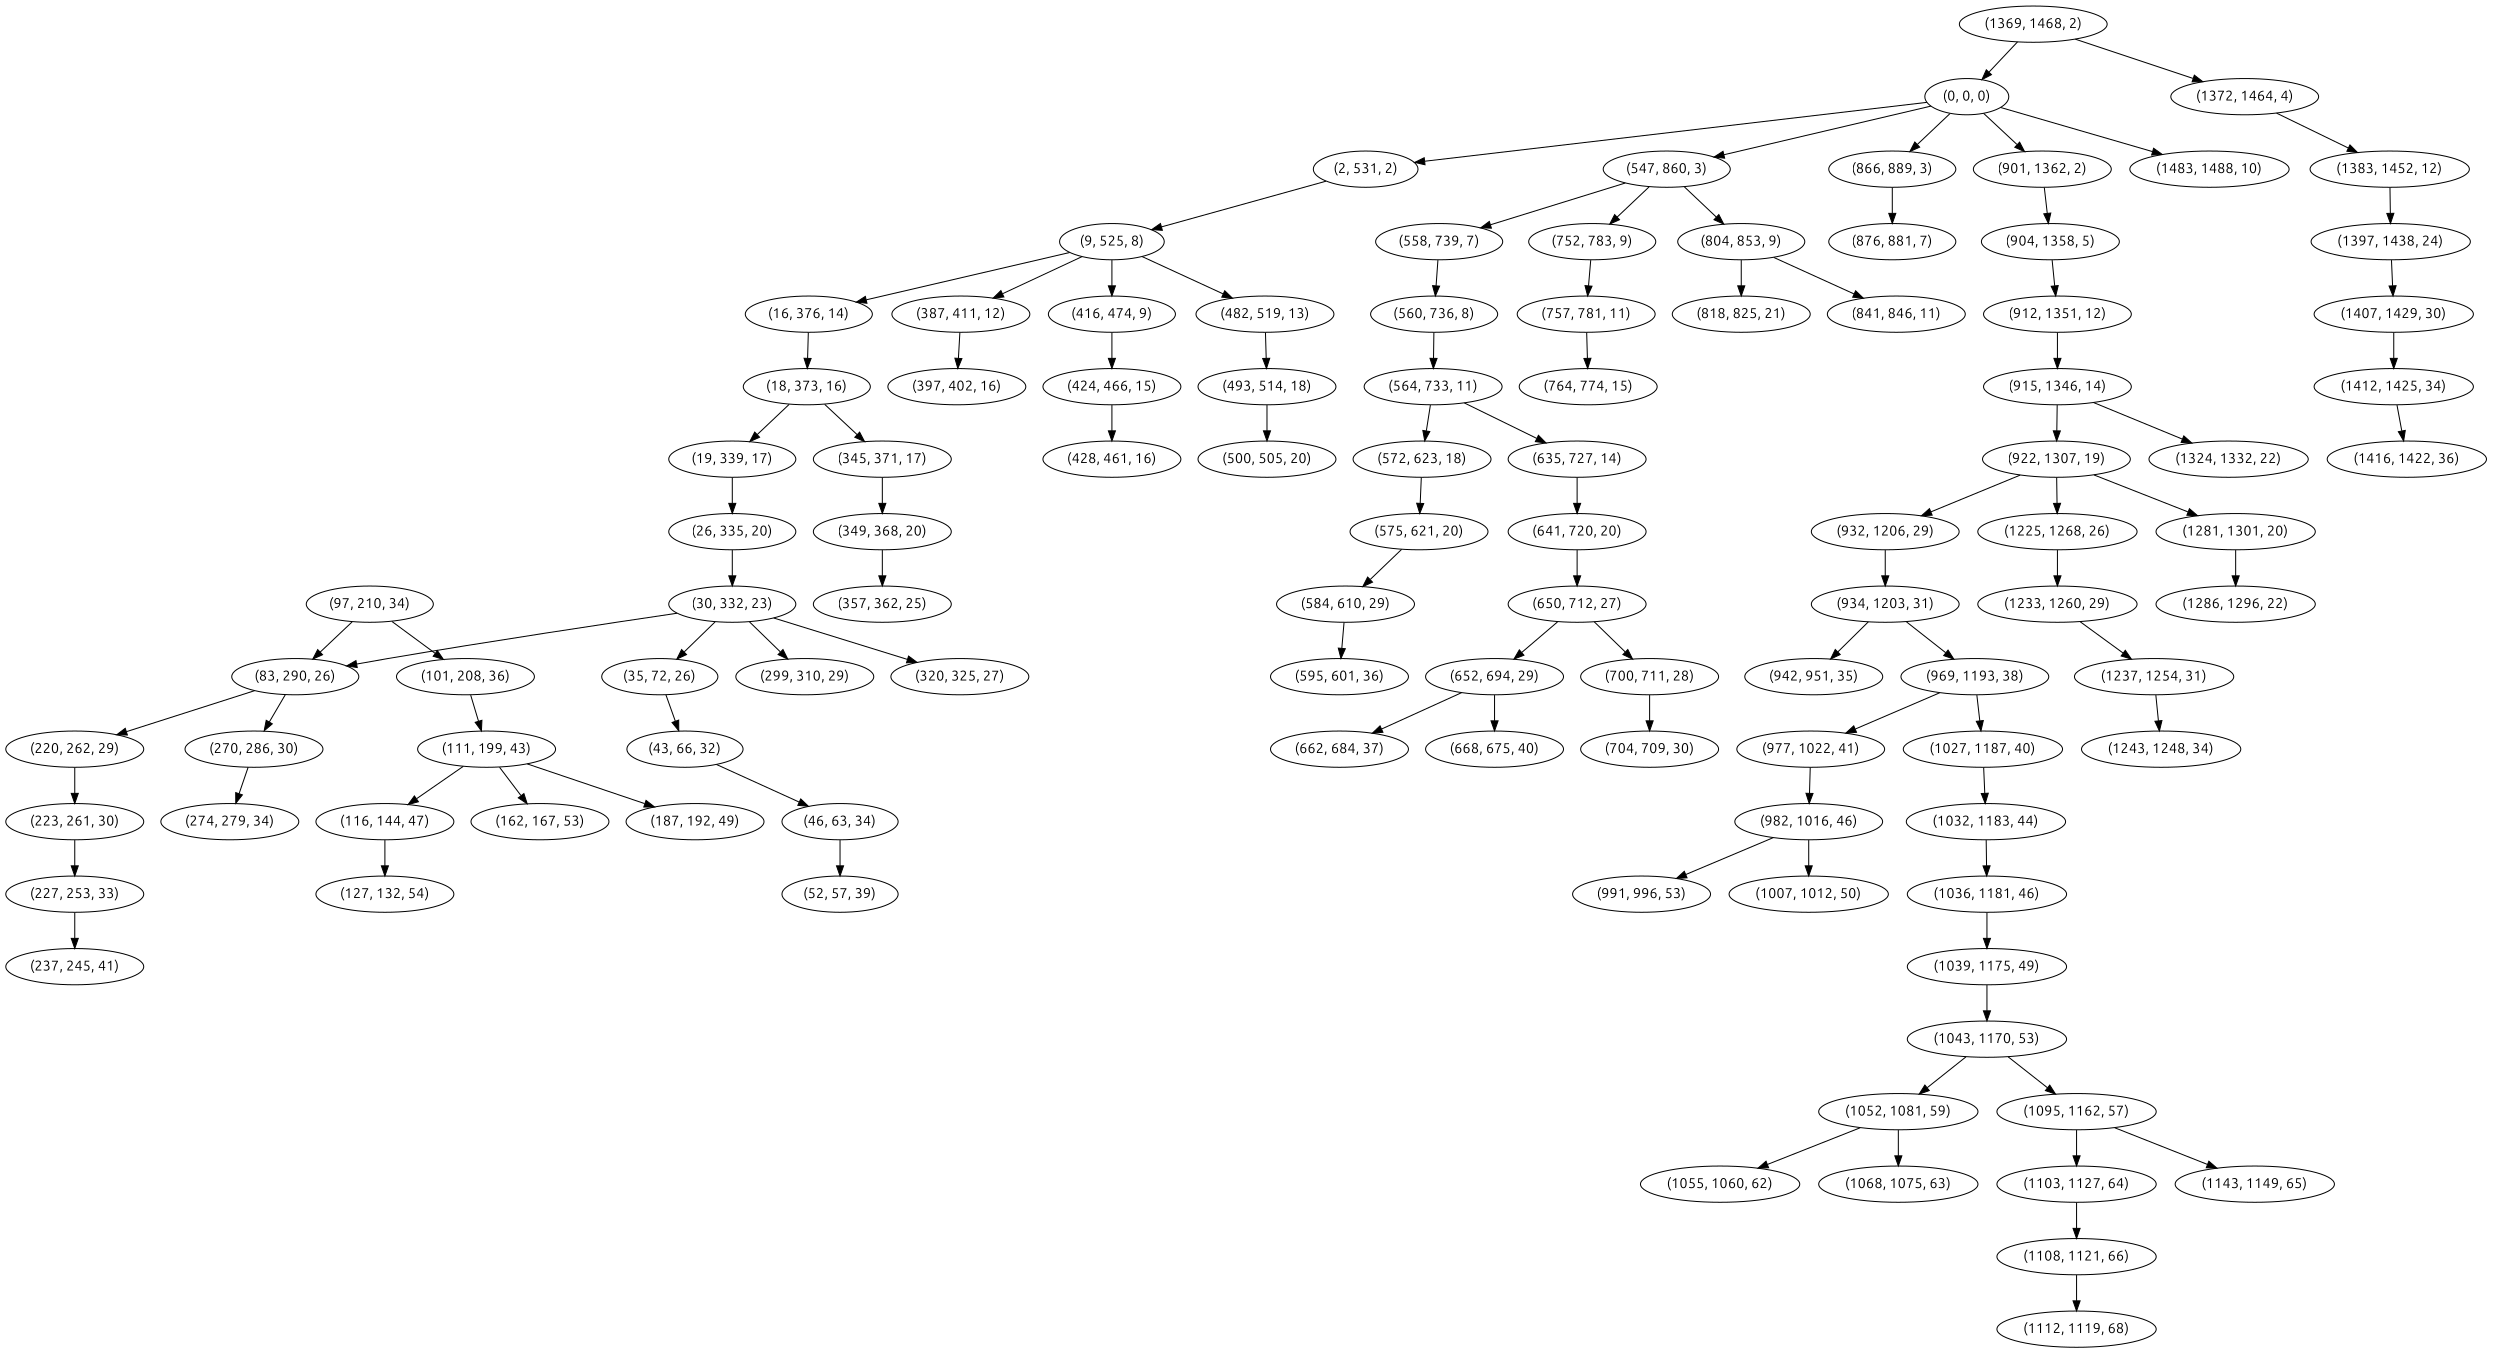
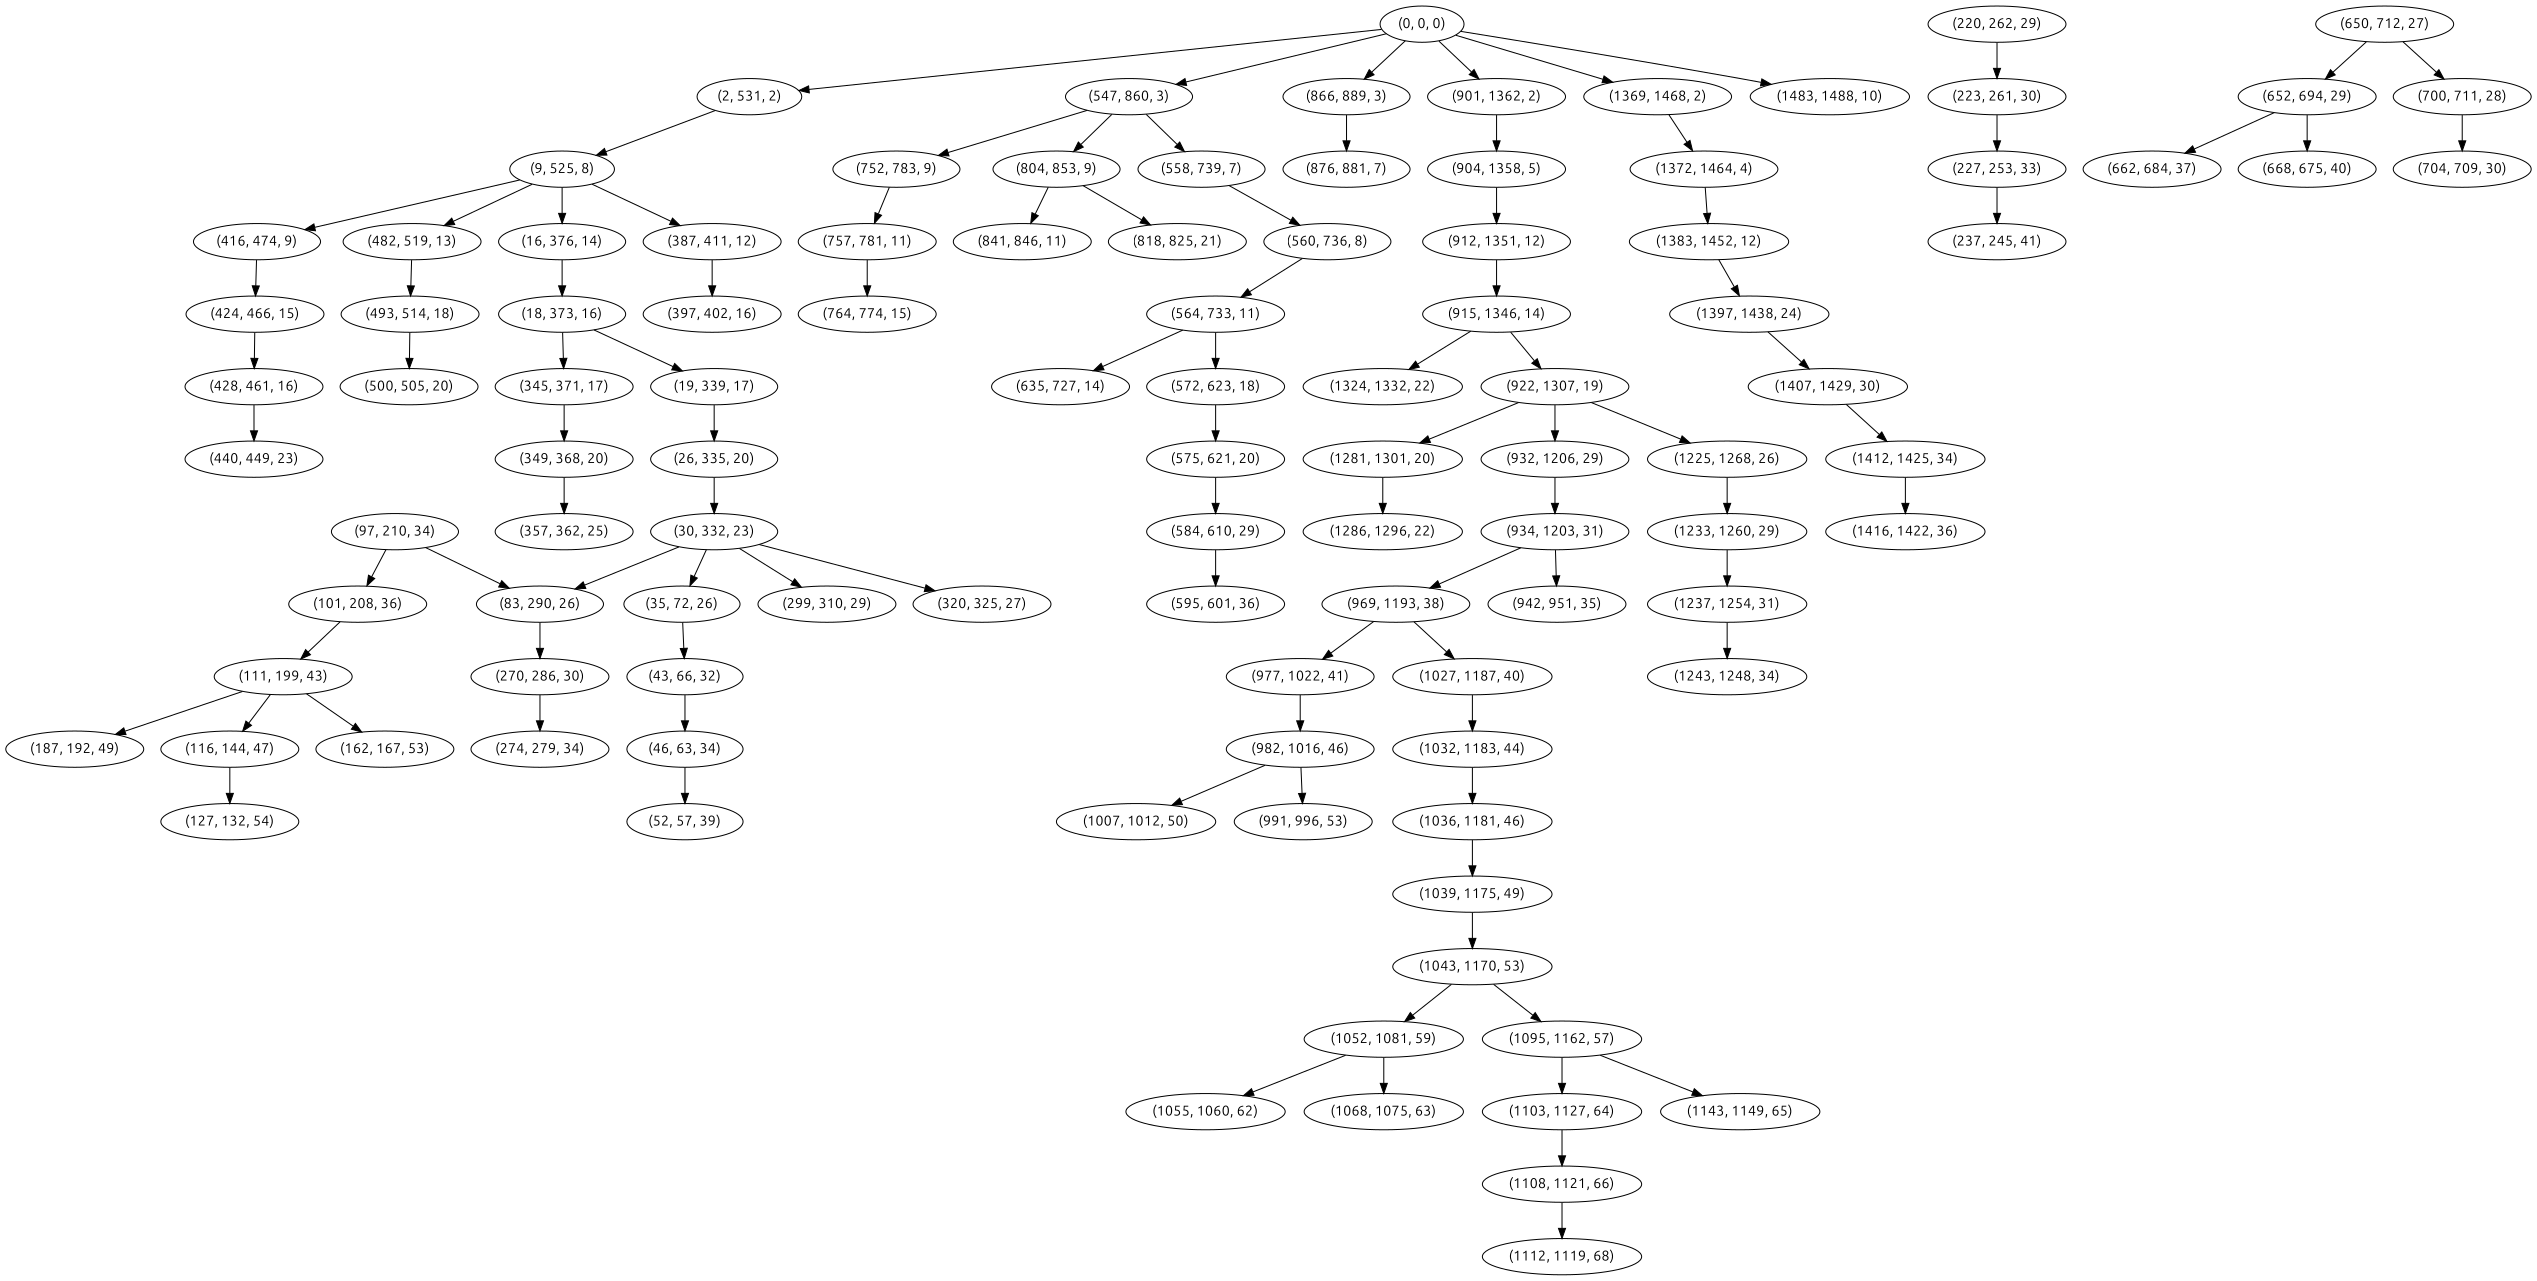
(2003, 57) -> (1529, 57)
none -> (254, 459)
(1577, 532) -> none
(190, 711) -> none
